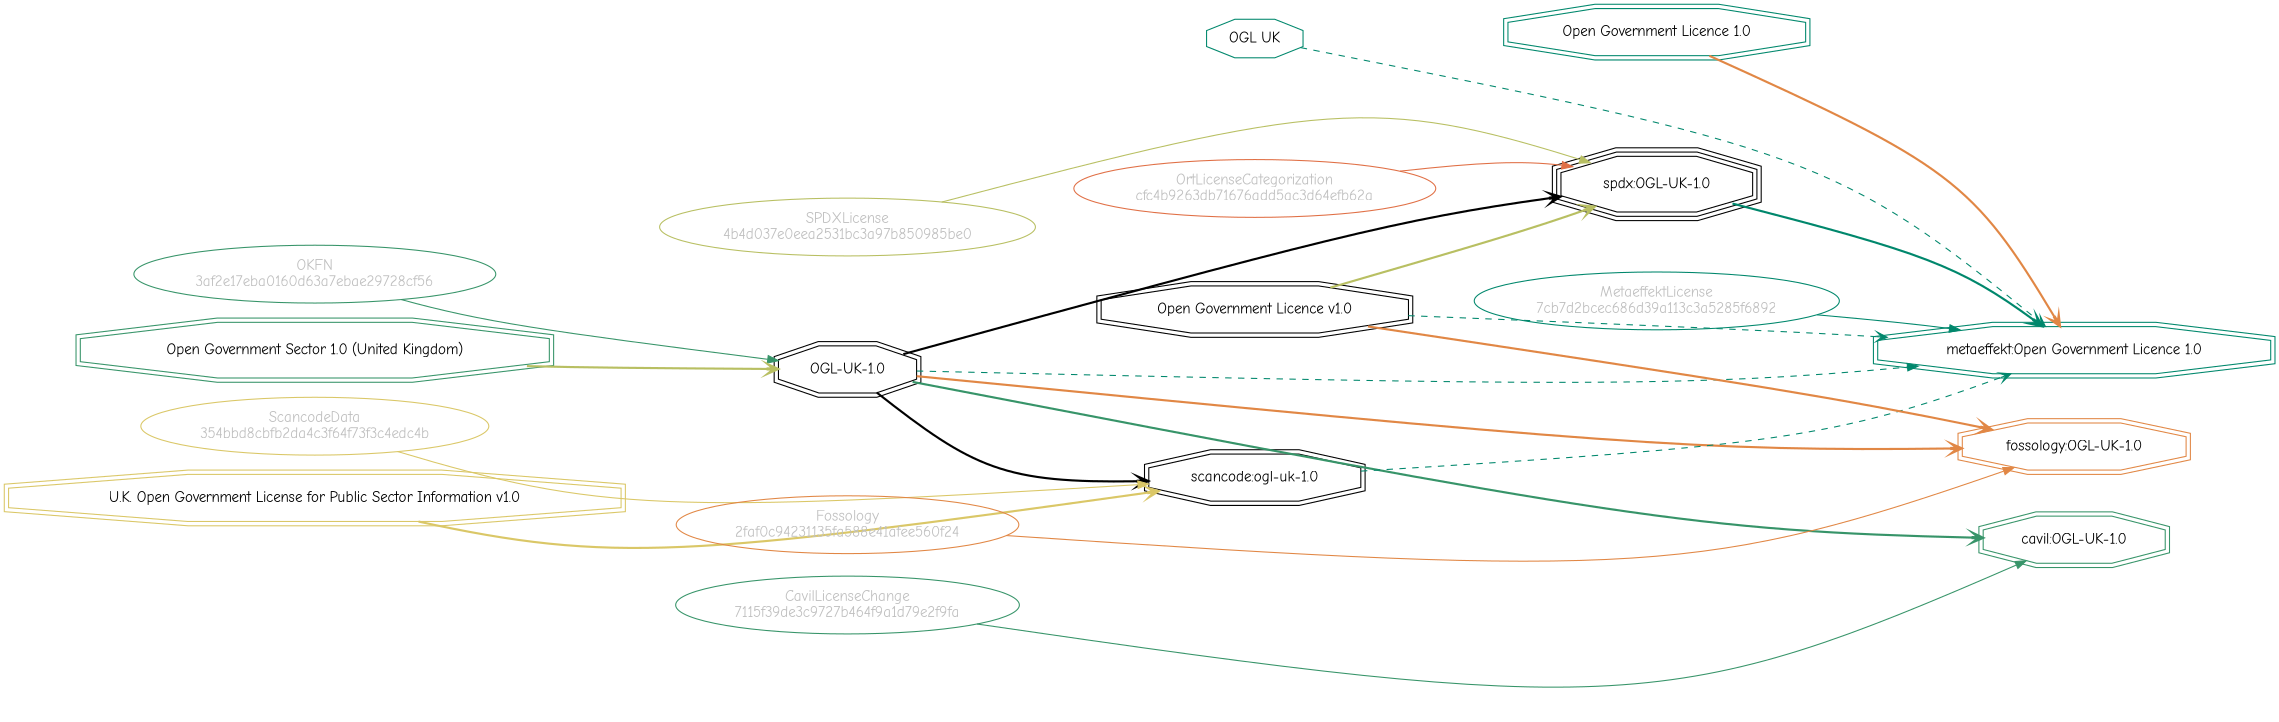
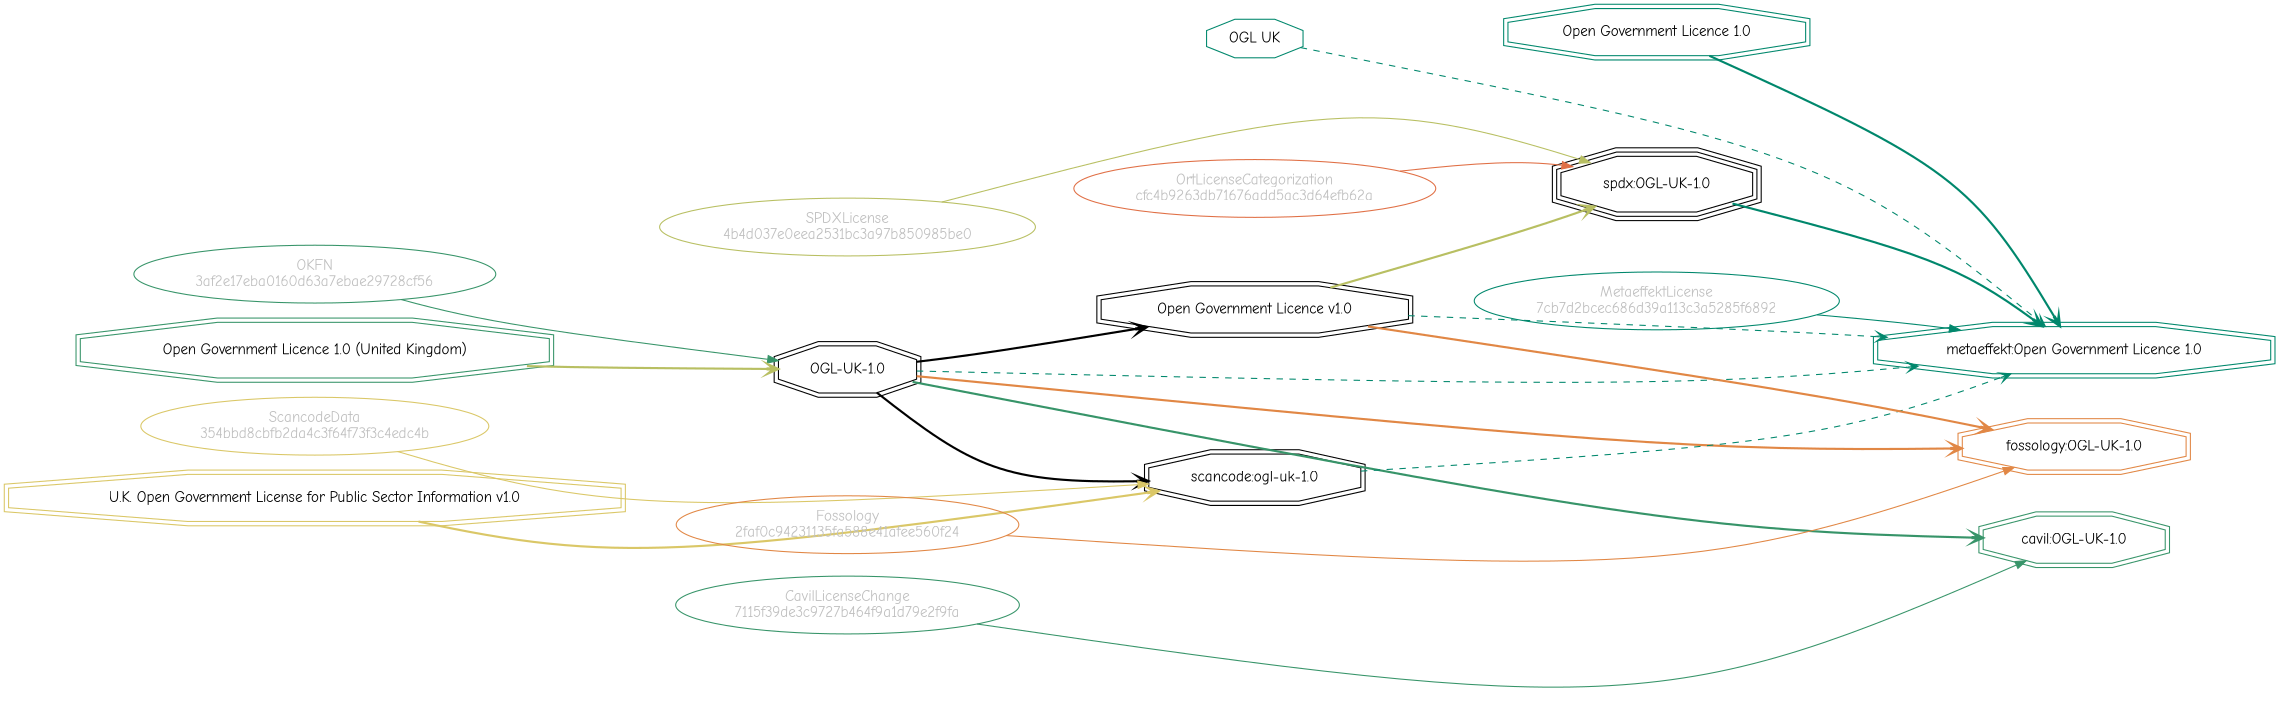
(1908, 154) -> (1908, 154)
(1224, 267) -> (1027, 346)
(315, 350) -> (315, 350)
(1412, 381) -> (1412, 381)
